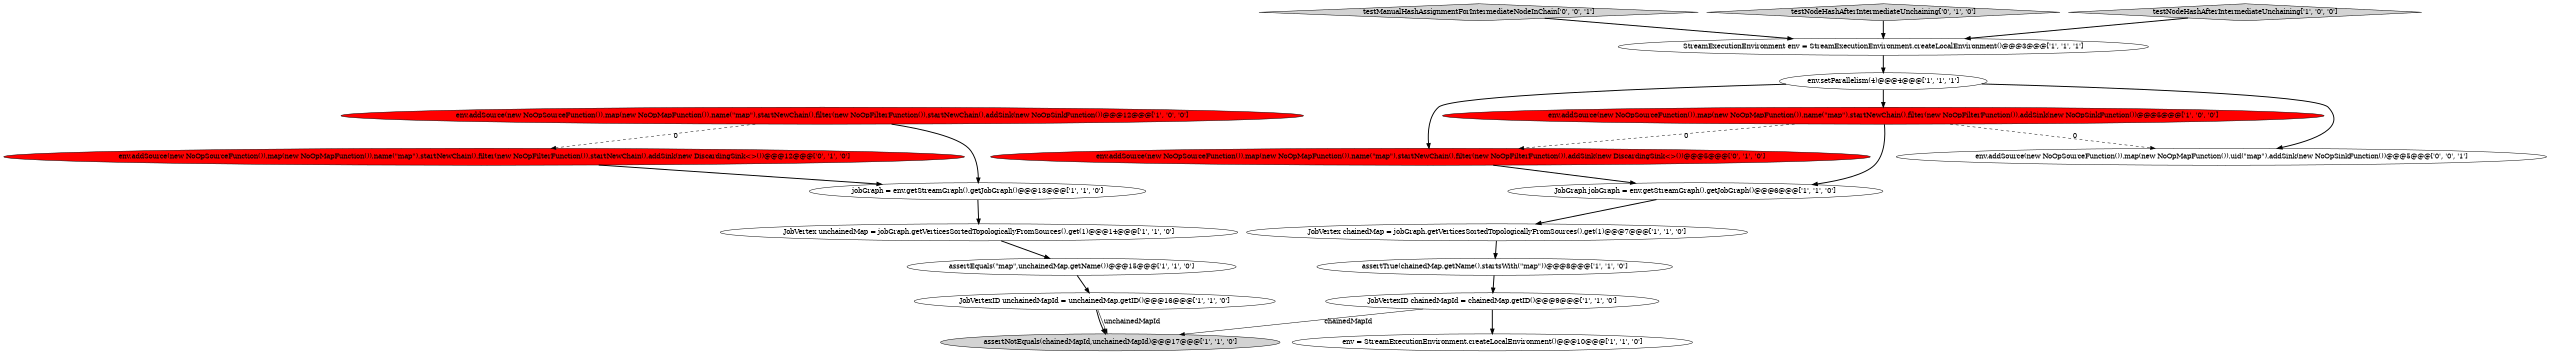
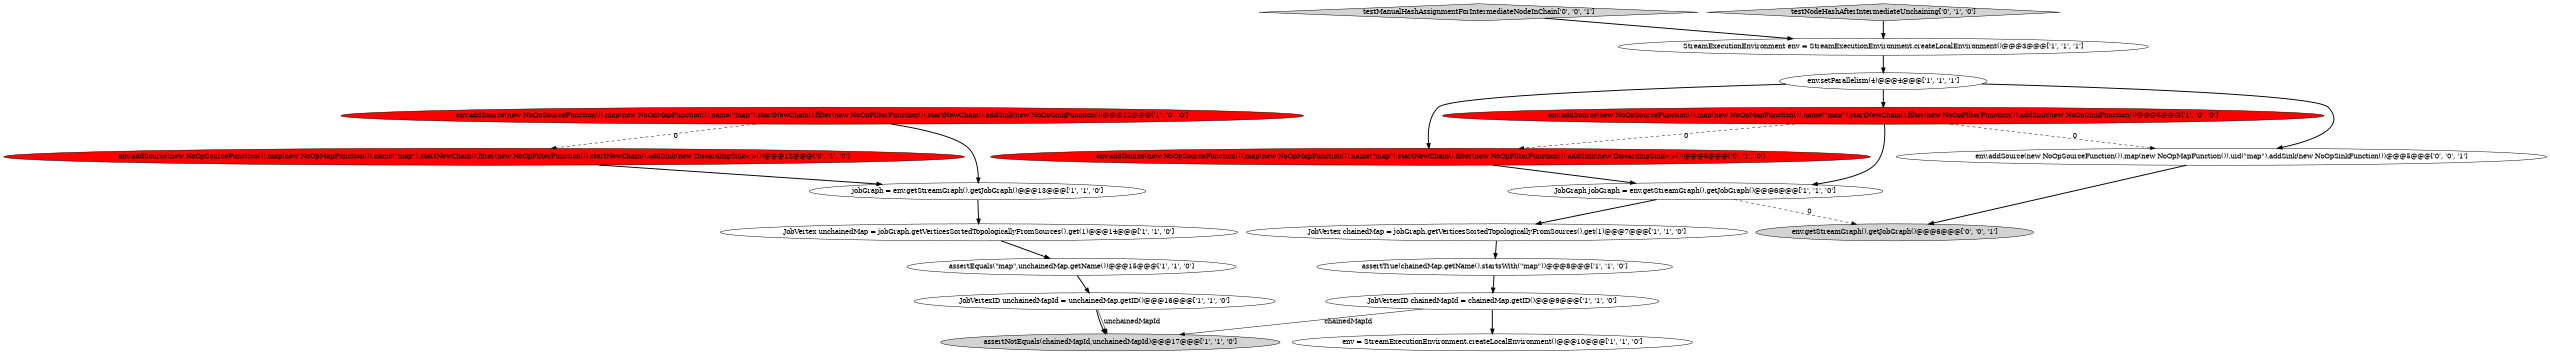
(2245, 12) -> none
none -> (1895, 232)
